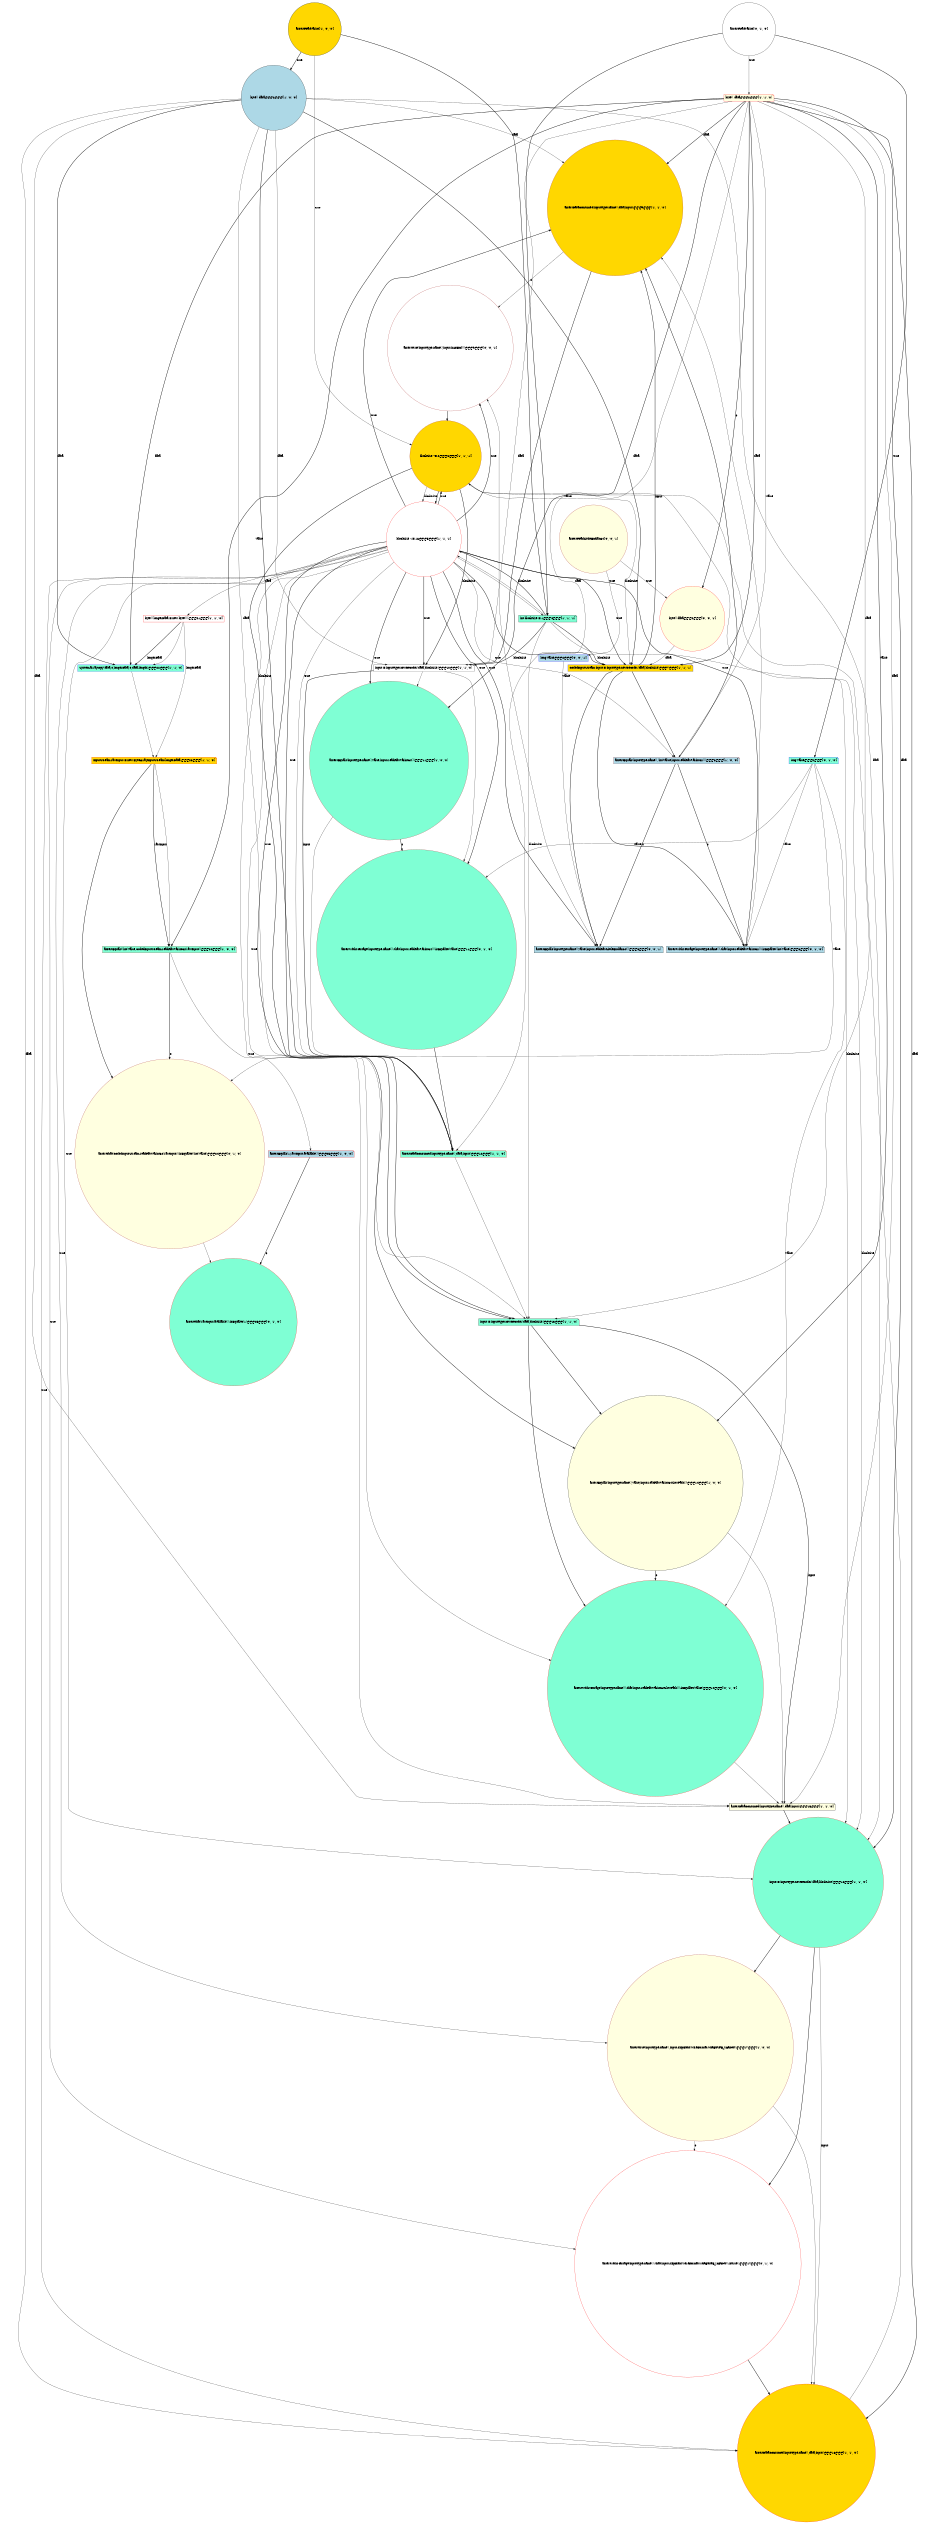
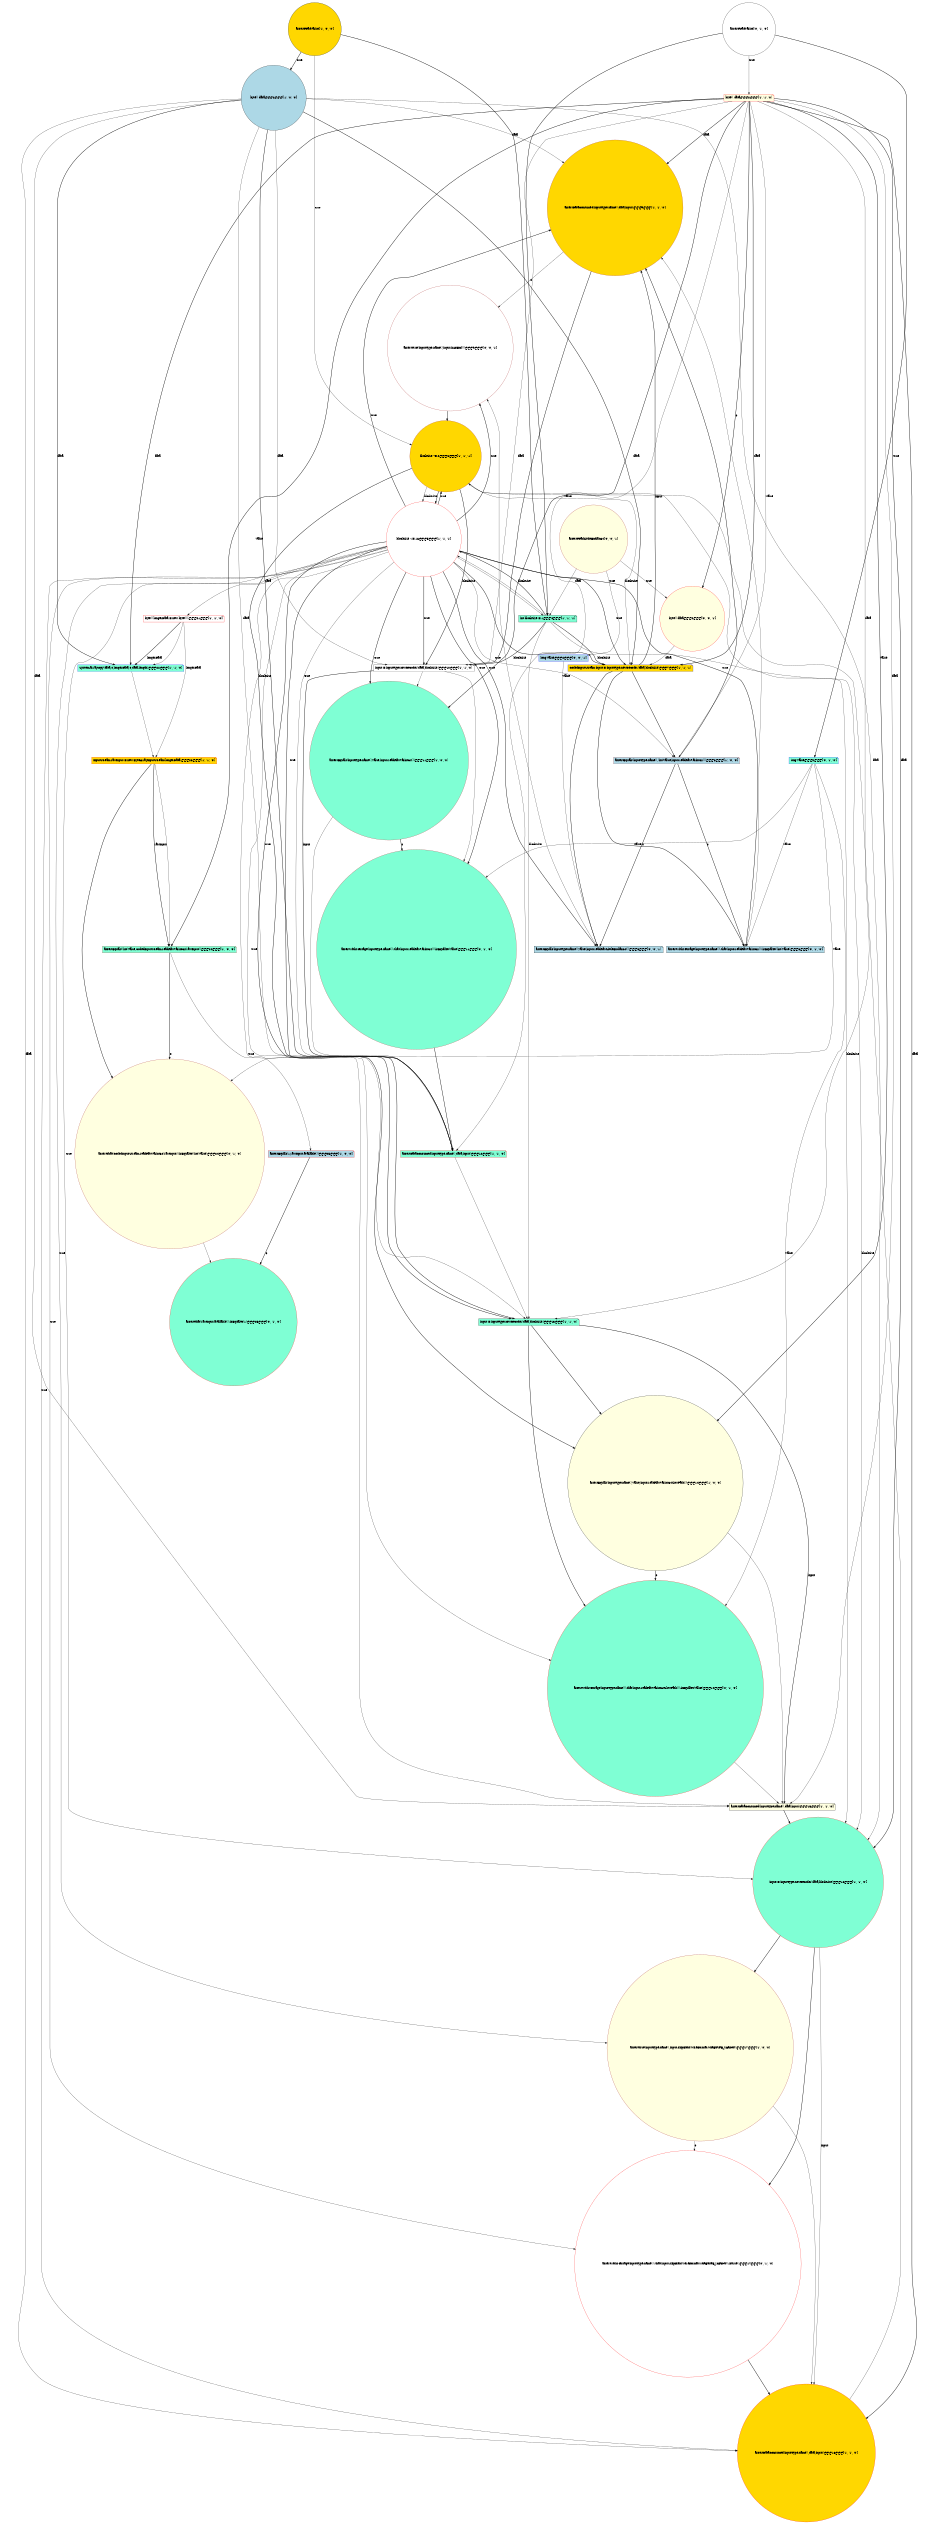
none -> (564, 591)
